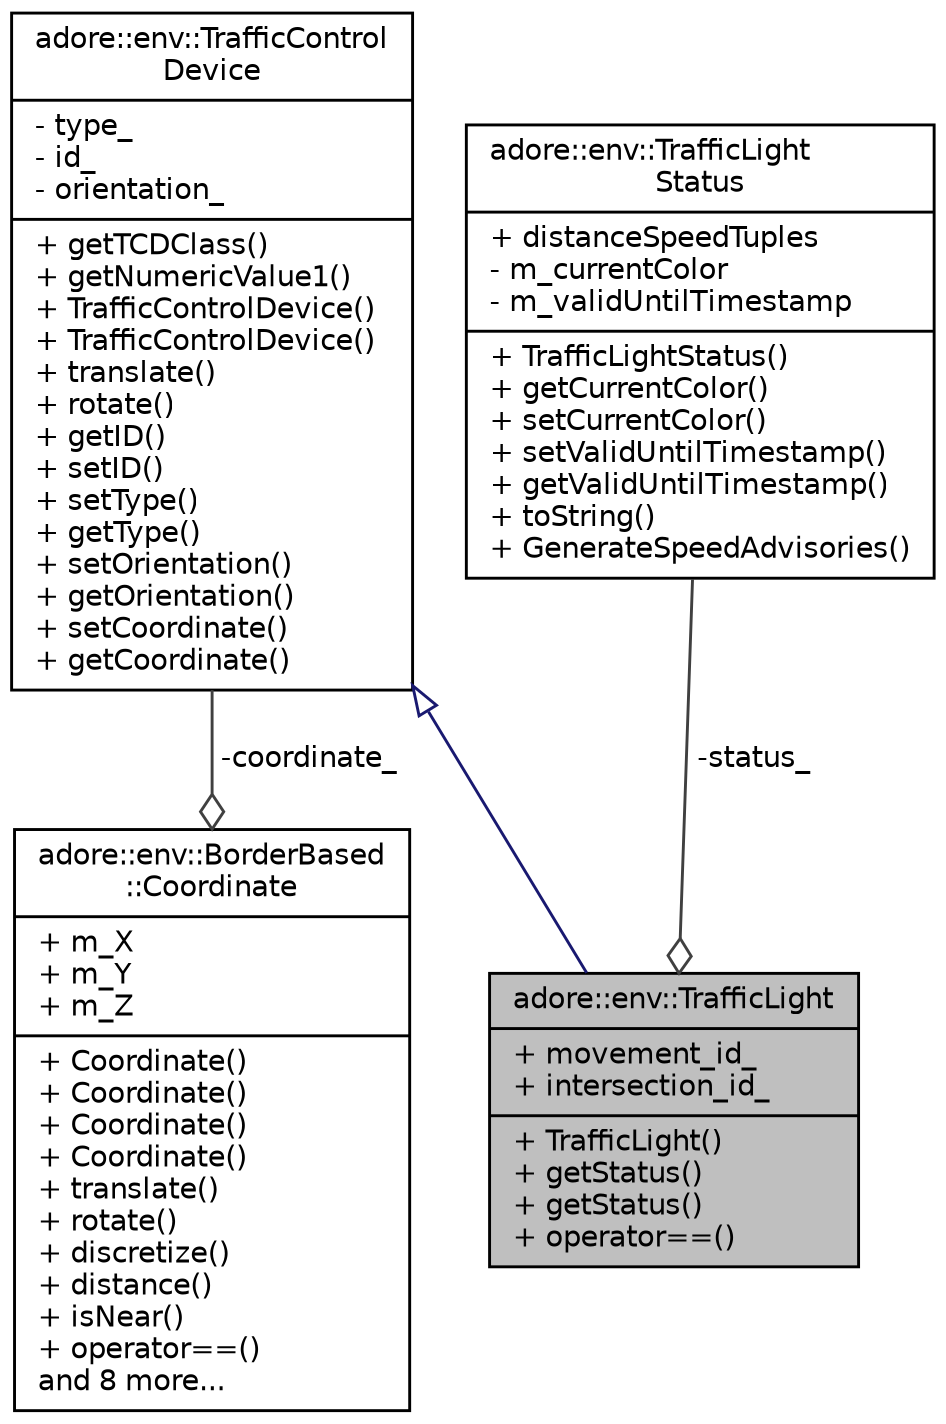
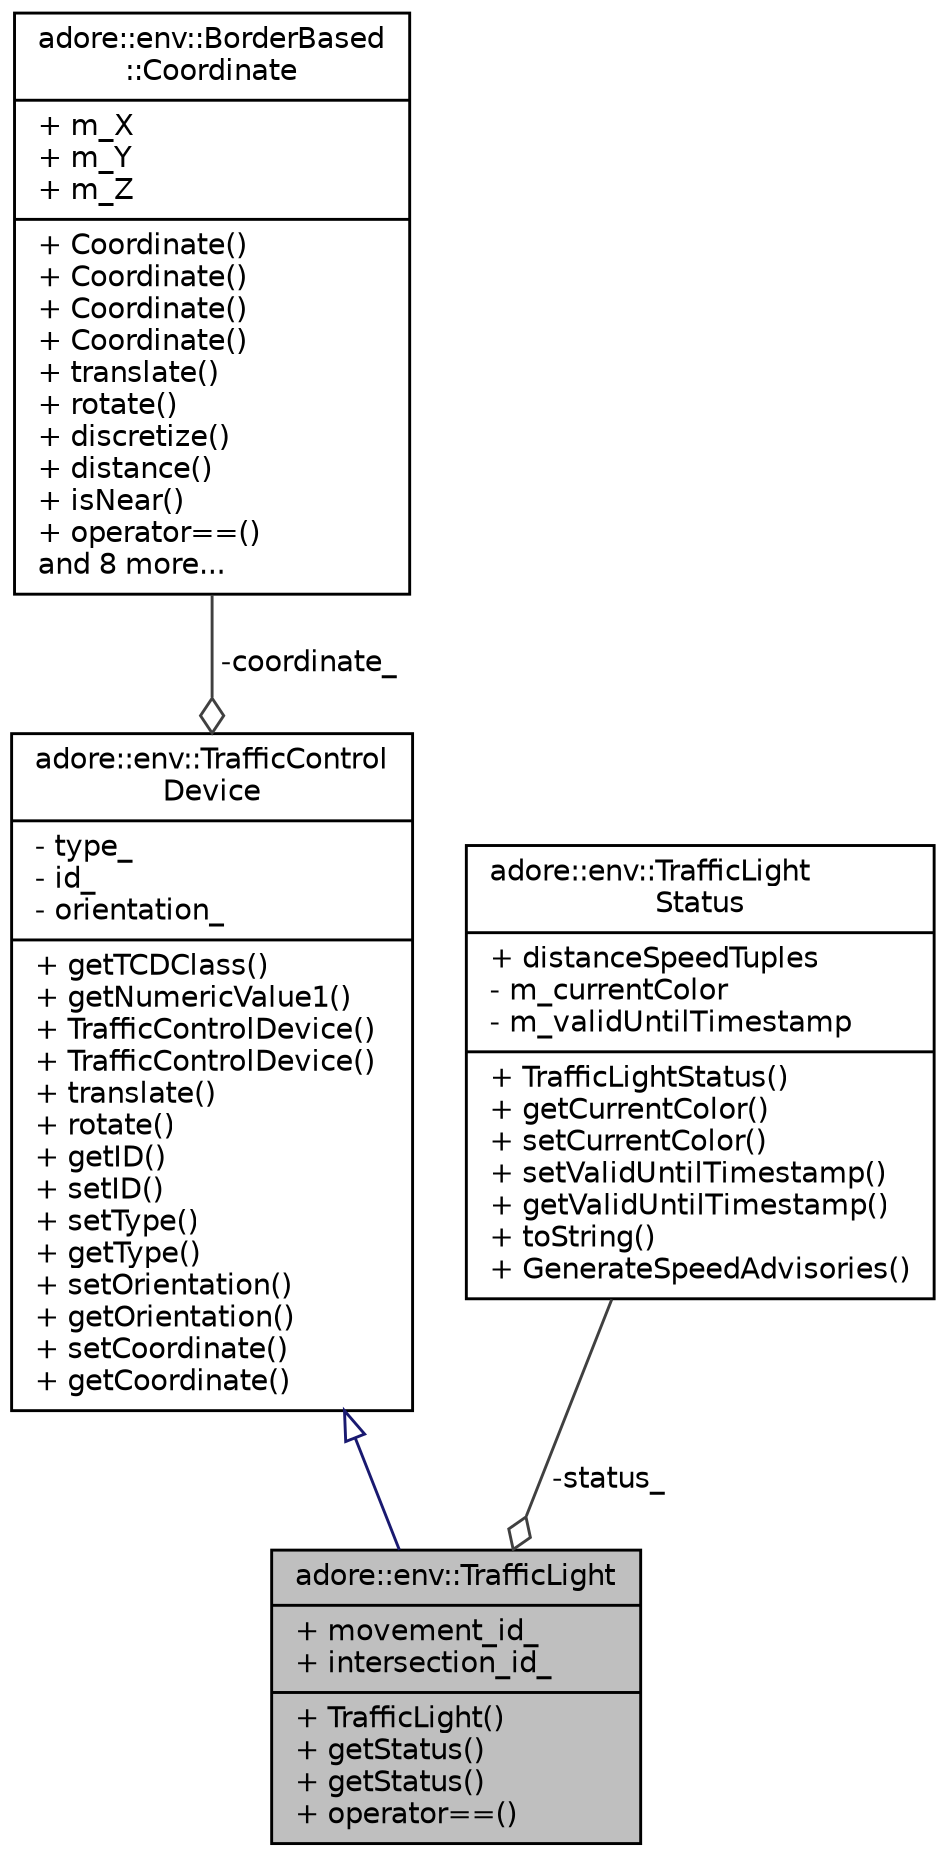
(212, 742) -> (212, 646)
